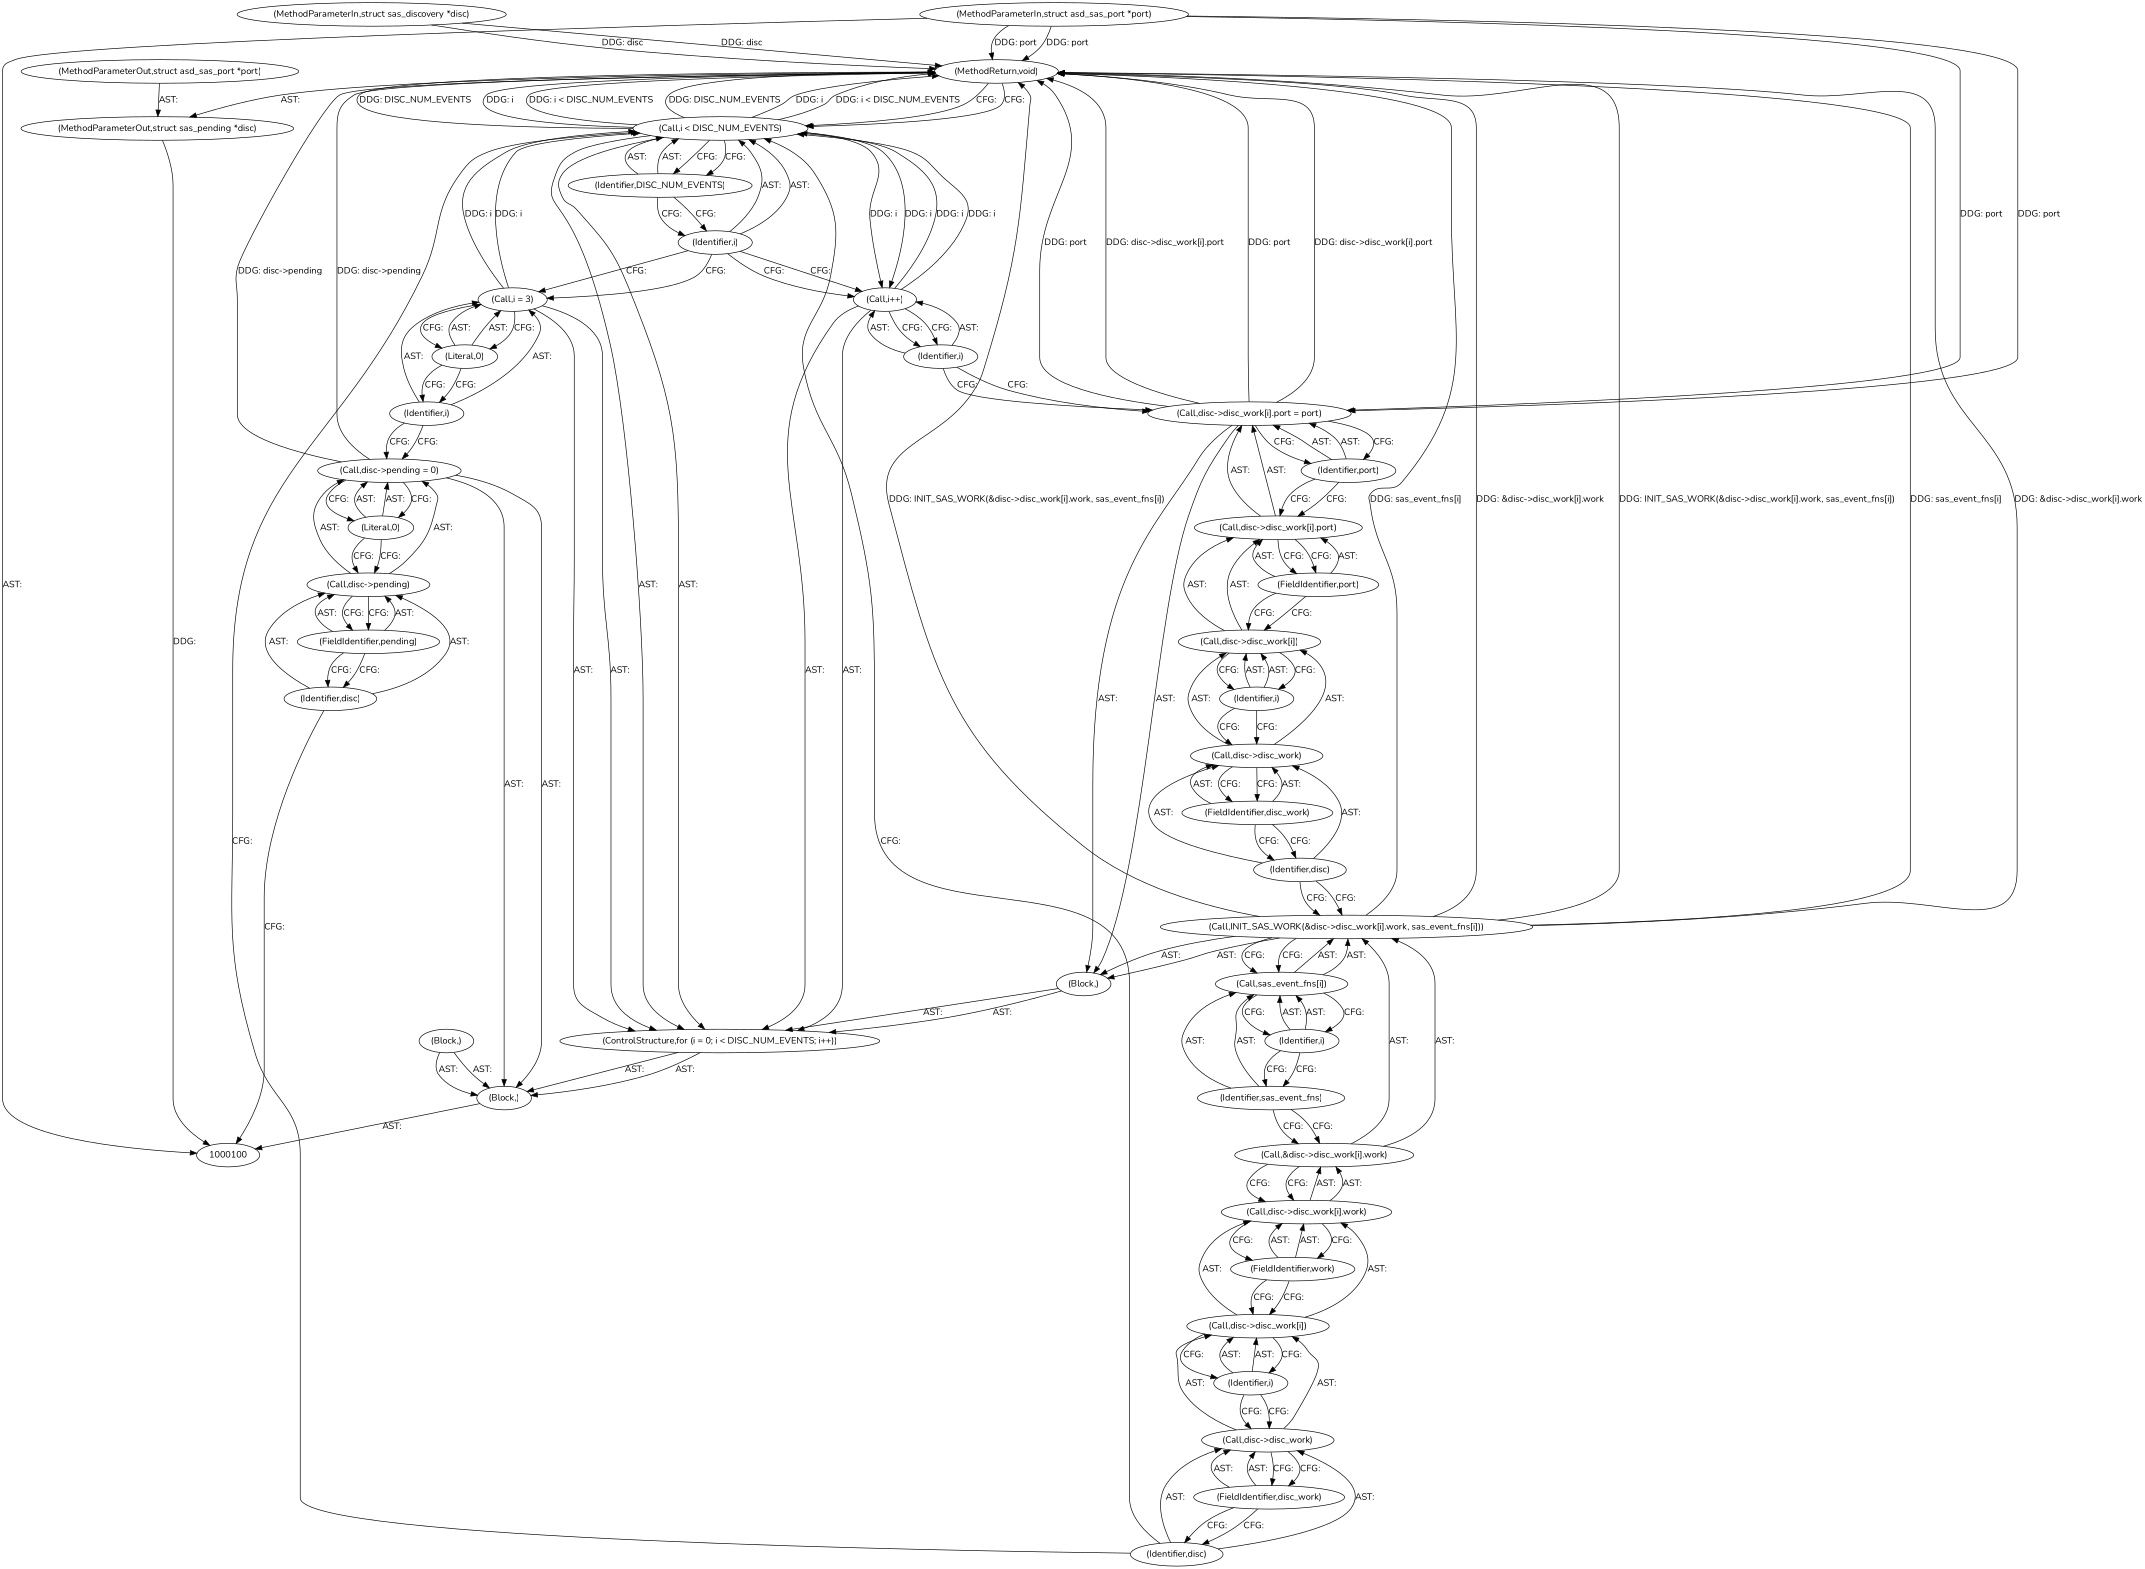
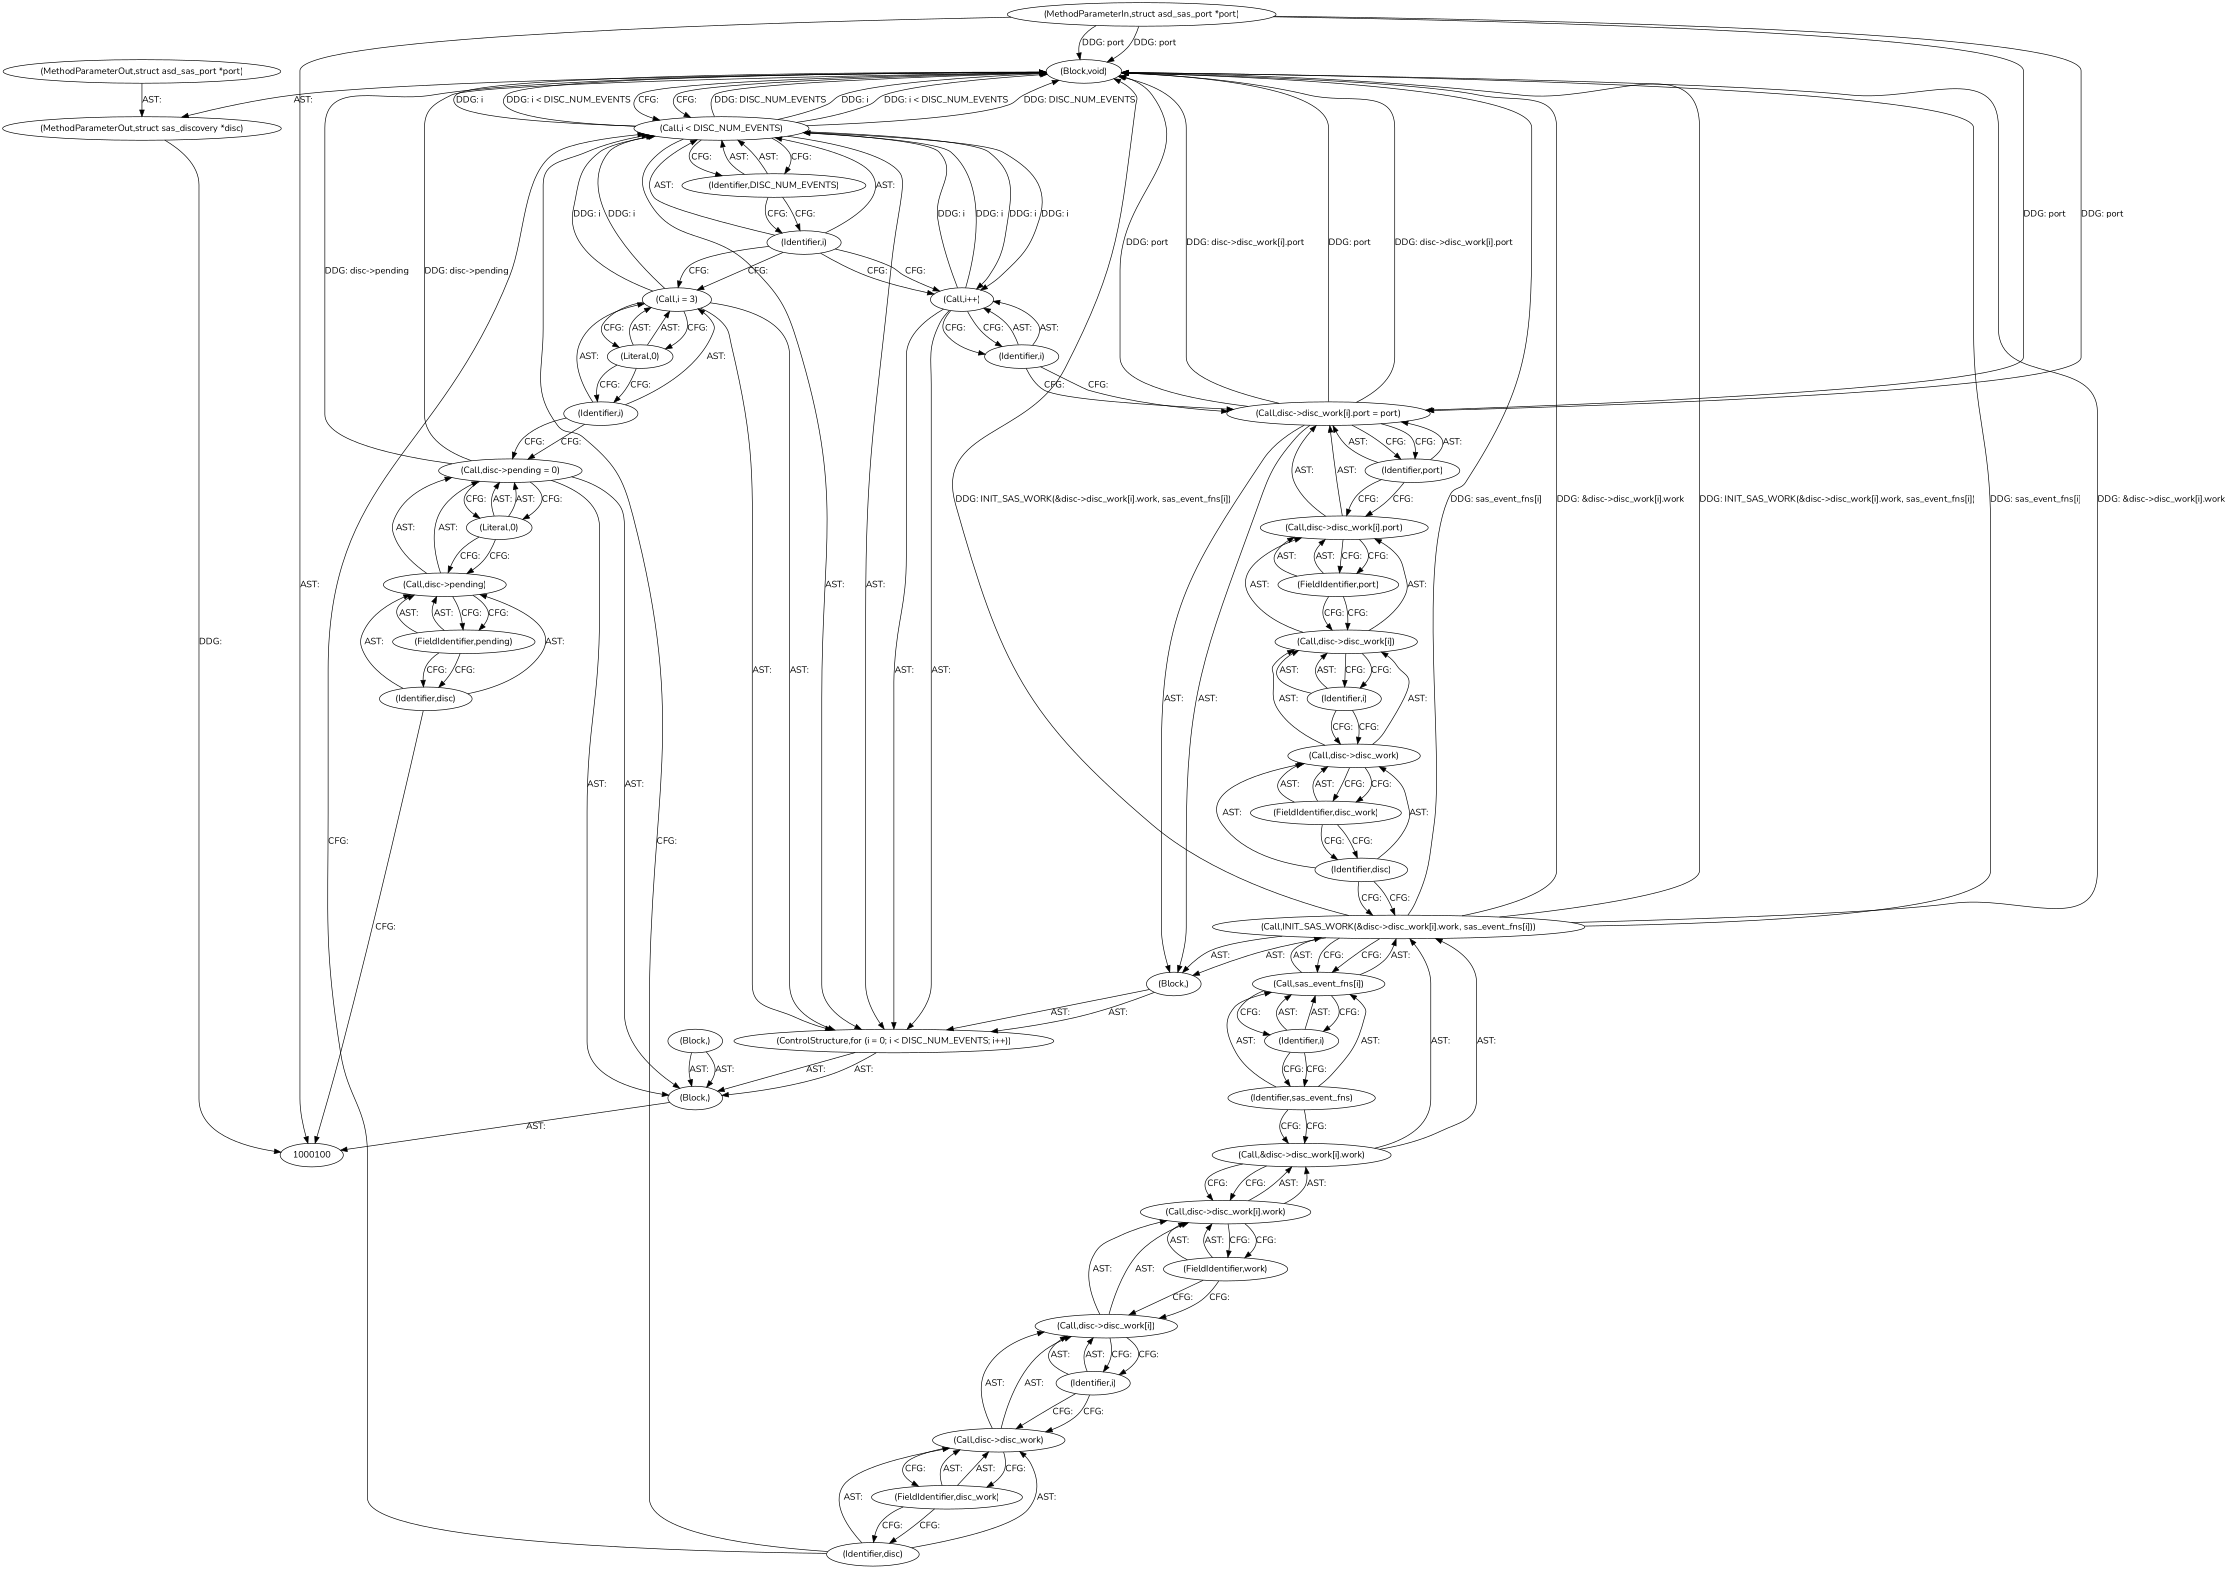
(372, 14) -> none
(996, 71) -> (1084, 71)
(157, 128) -> (142, 128)
